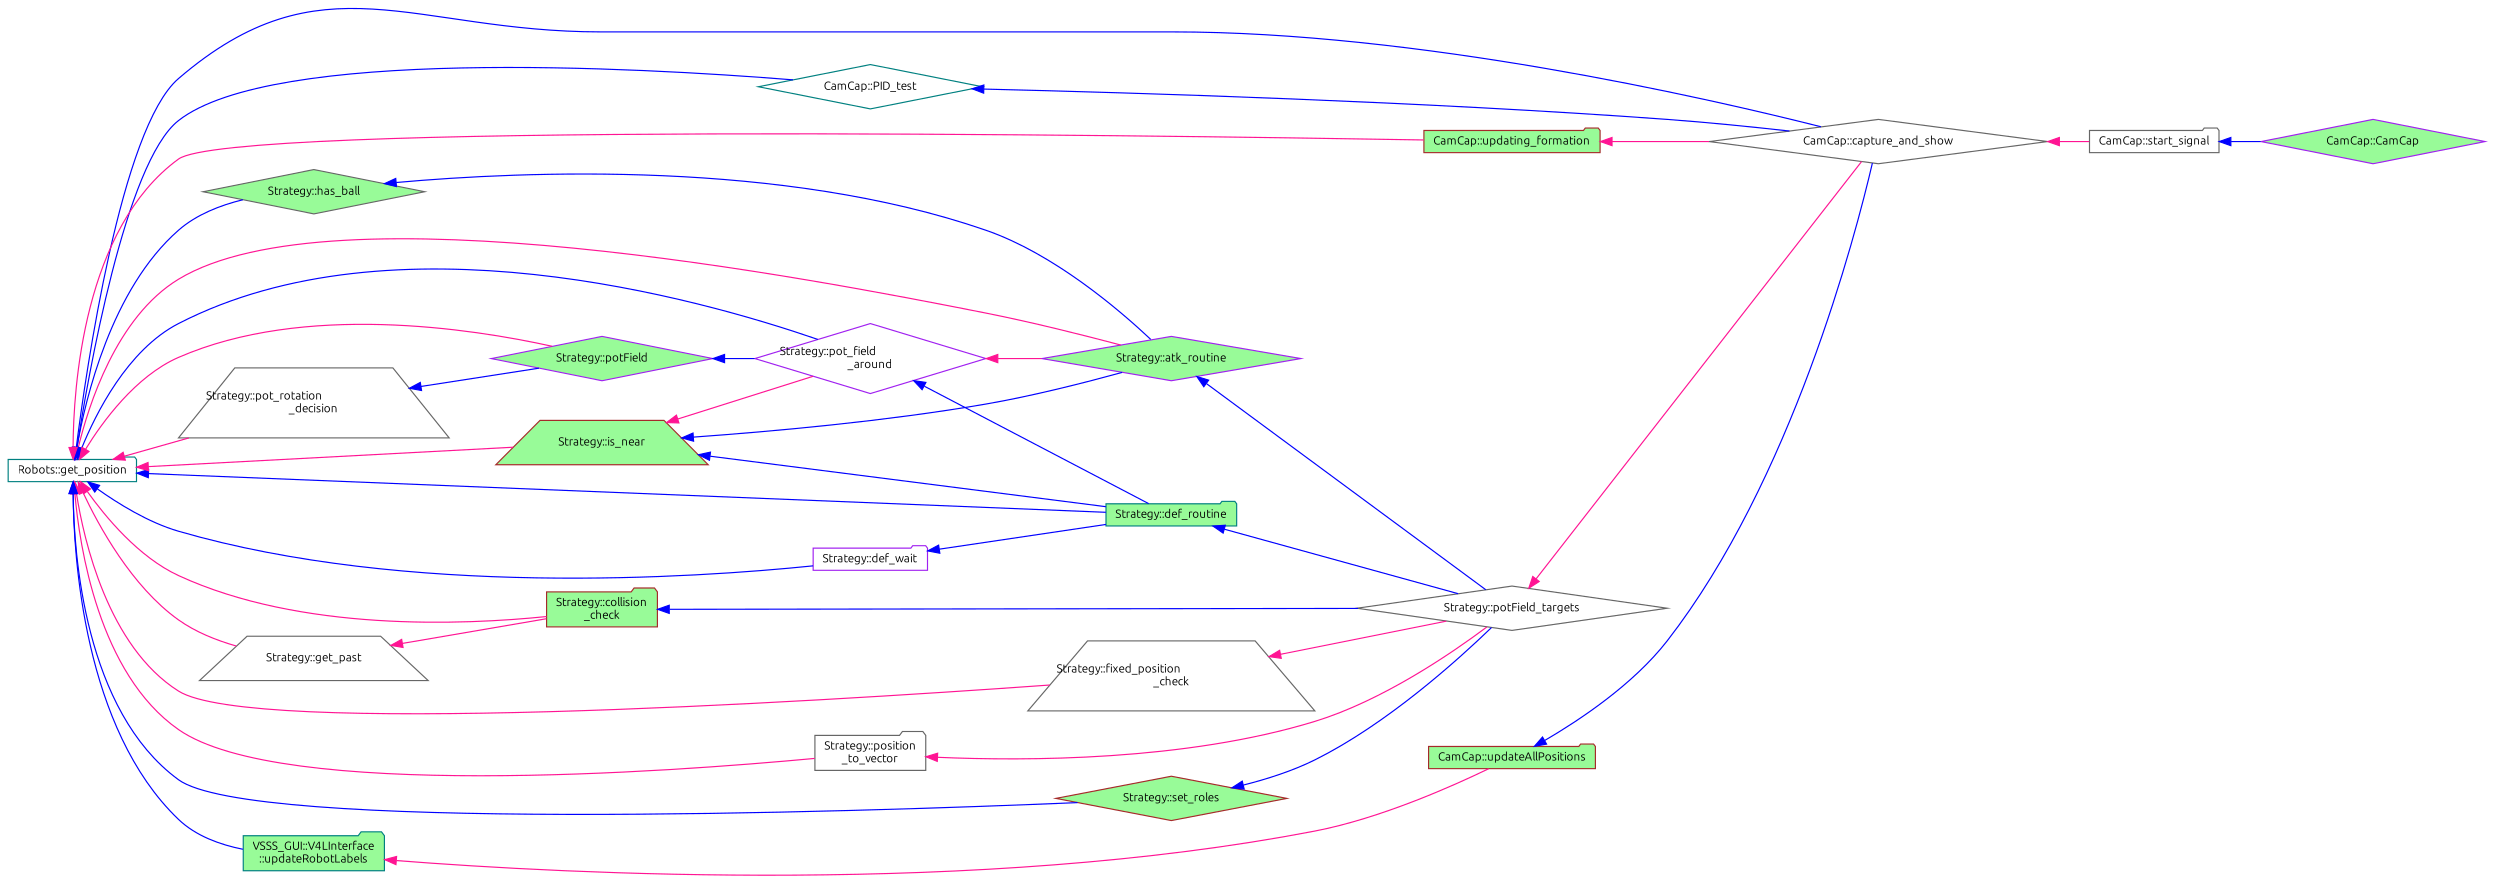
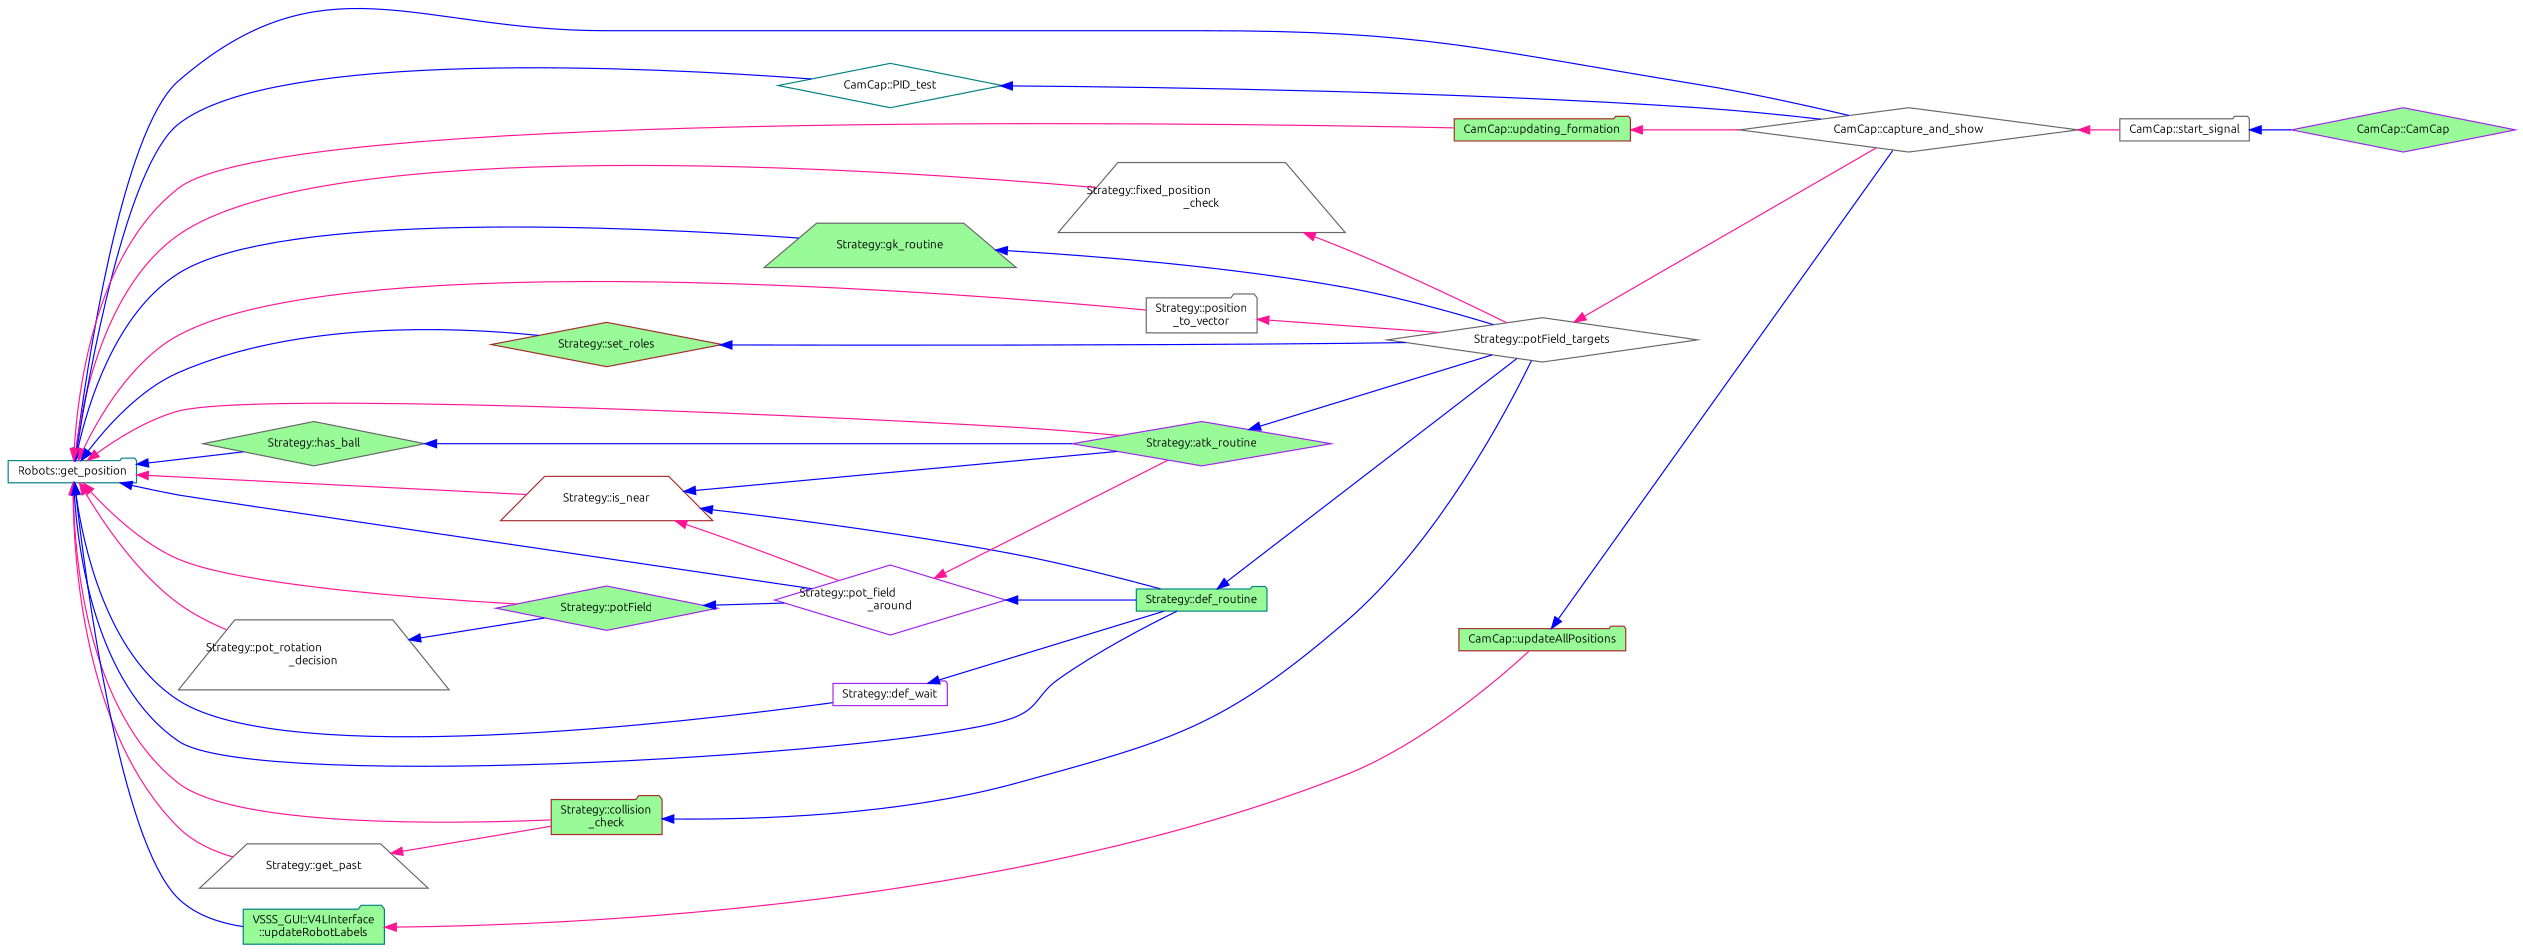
none -> (890, 245)
(602, 443) -> (607, 499)
